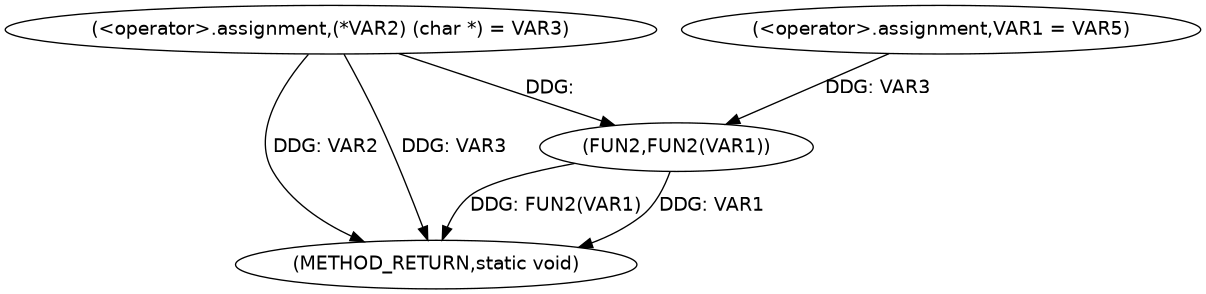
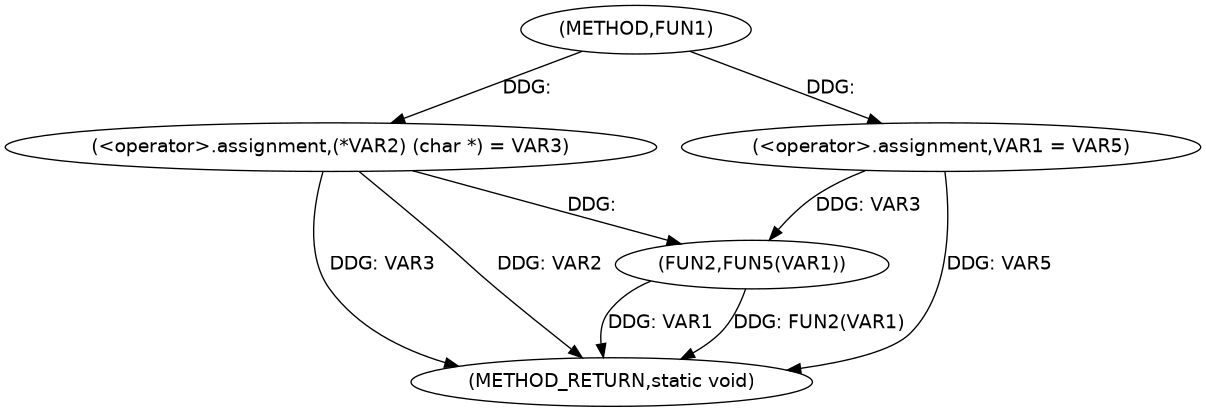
none -> (636, 30)
(677, 147) -> (752, 265)
none -> (926, 311)
